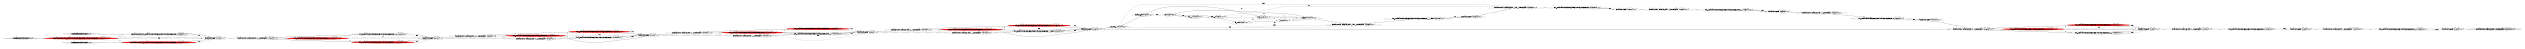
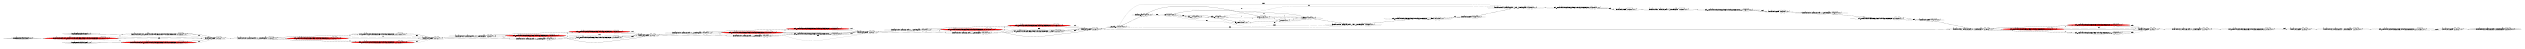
(1254, 21) -> (1202, 21)
